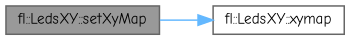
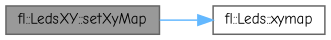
(279, 20) -> (269, 20)
